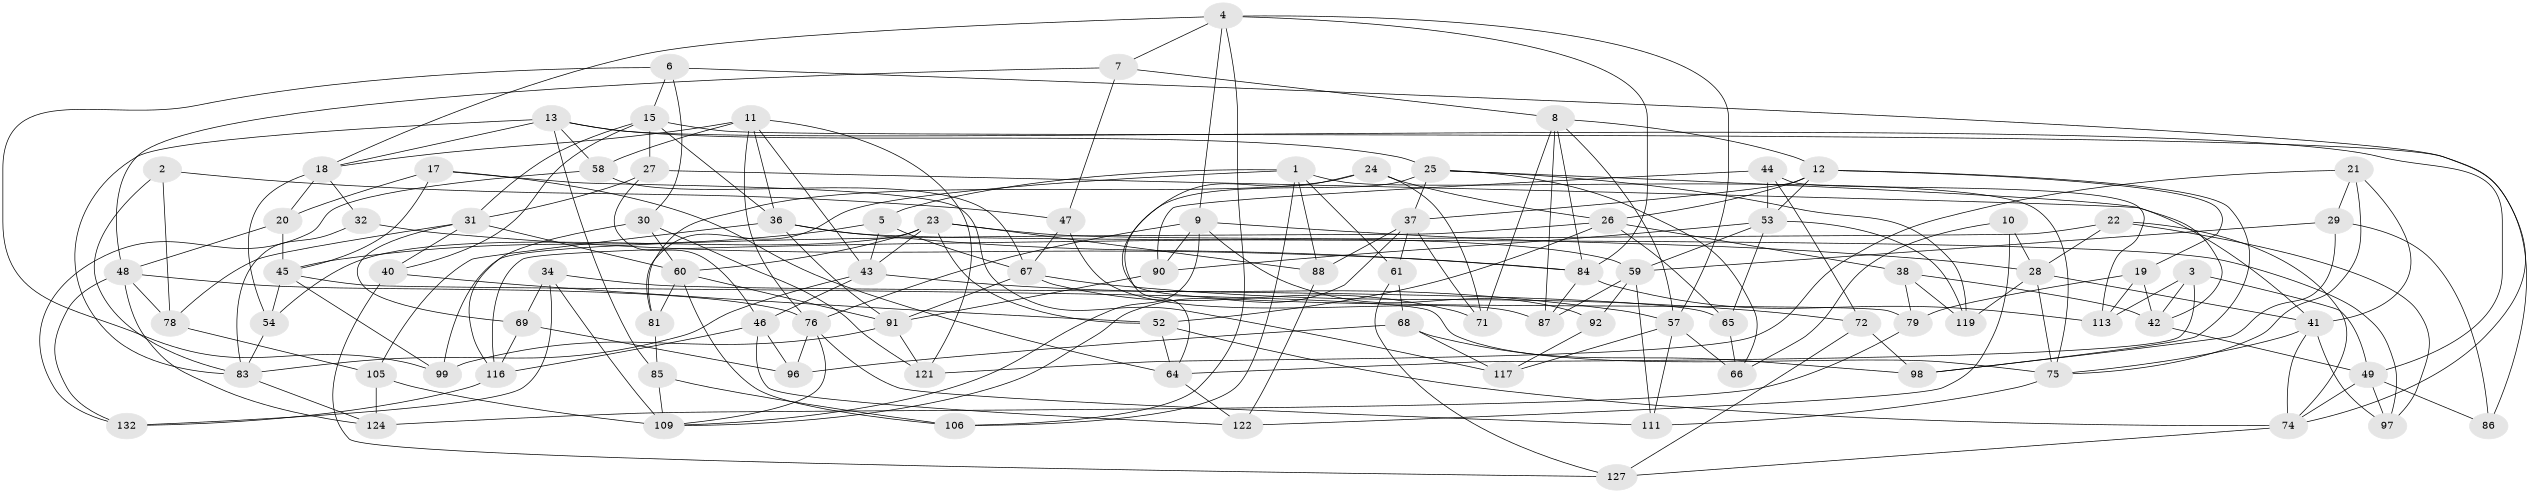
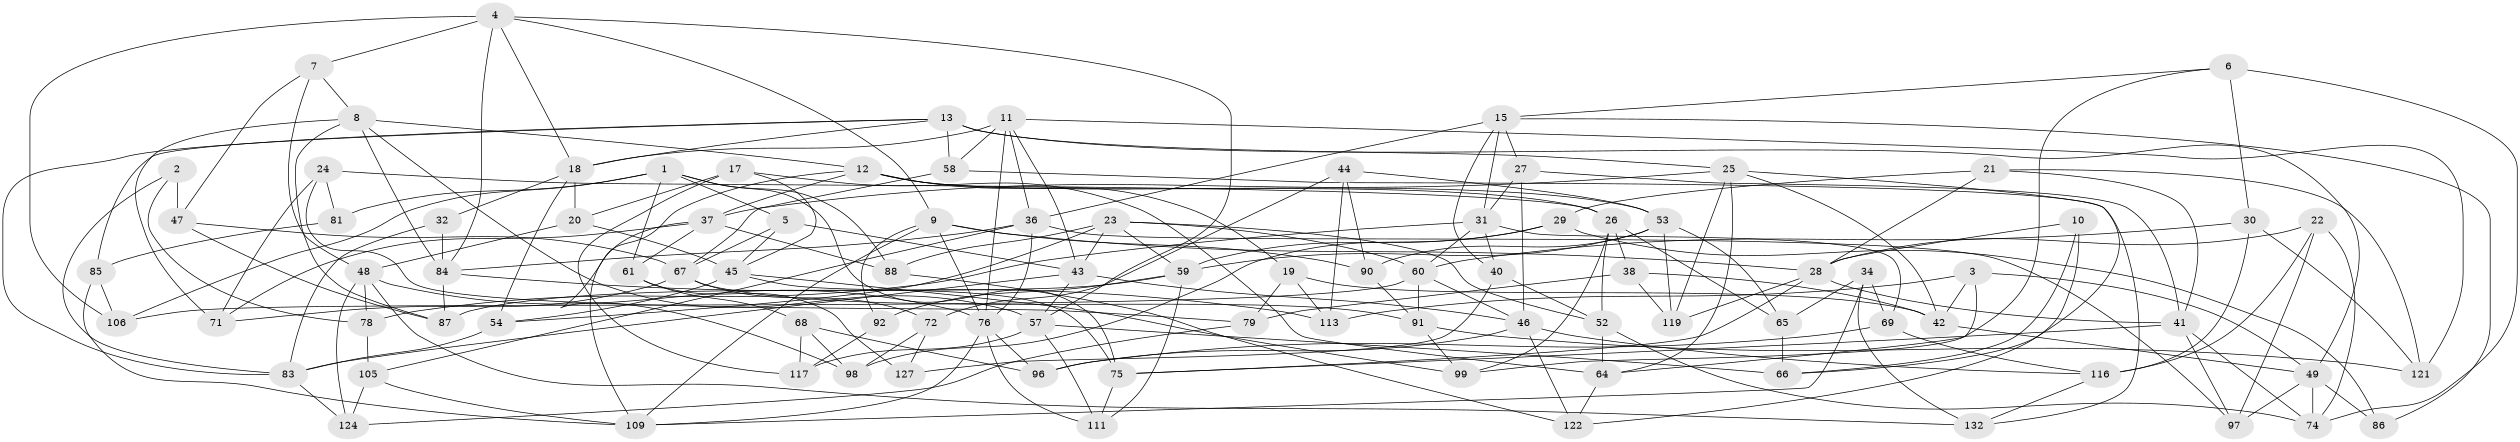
(831, 276) -> (1026, 274)
(667, 300) -> (1471, 298)
(2265, 332) -> (1903, 221)
(1953, 452) -> none
